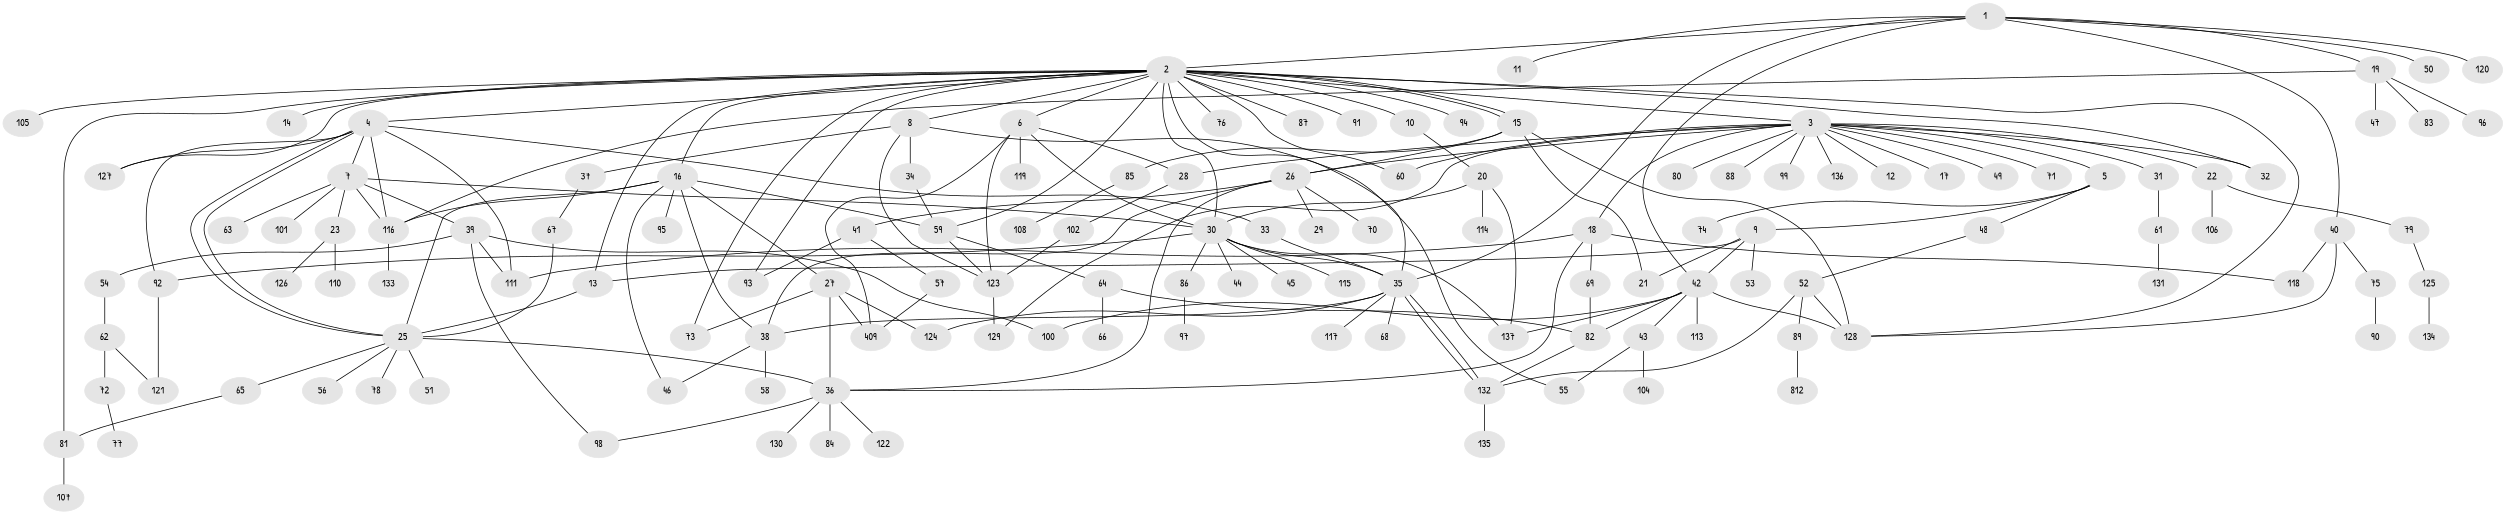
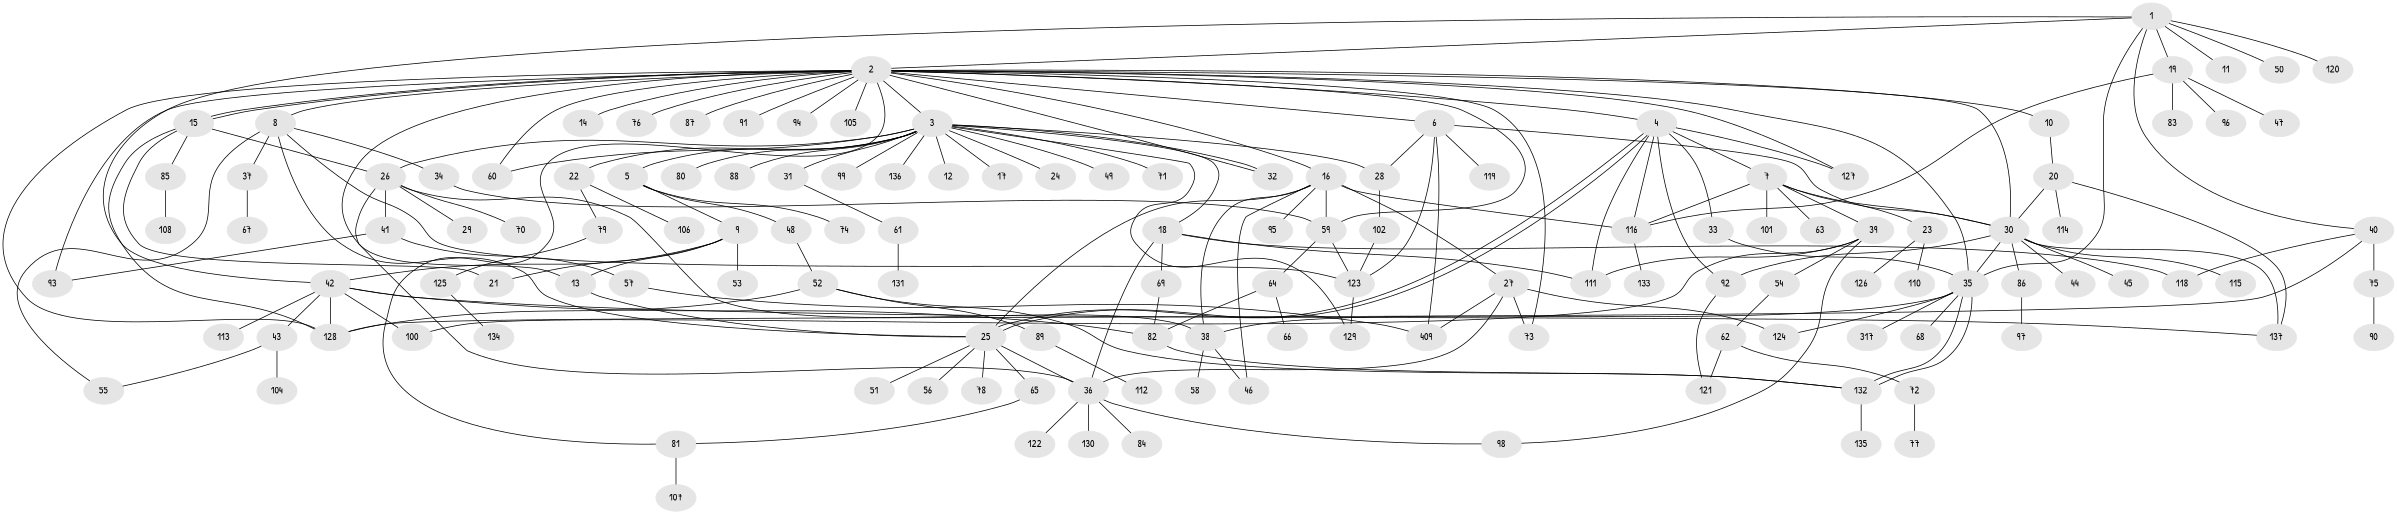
none -> (1056, 177)
(511, 317) -> (545, 295)
(1332, 337) -> (1867, 337)
(1797, 391) -> (1142, 391)
